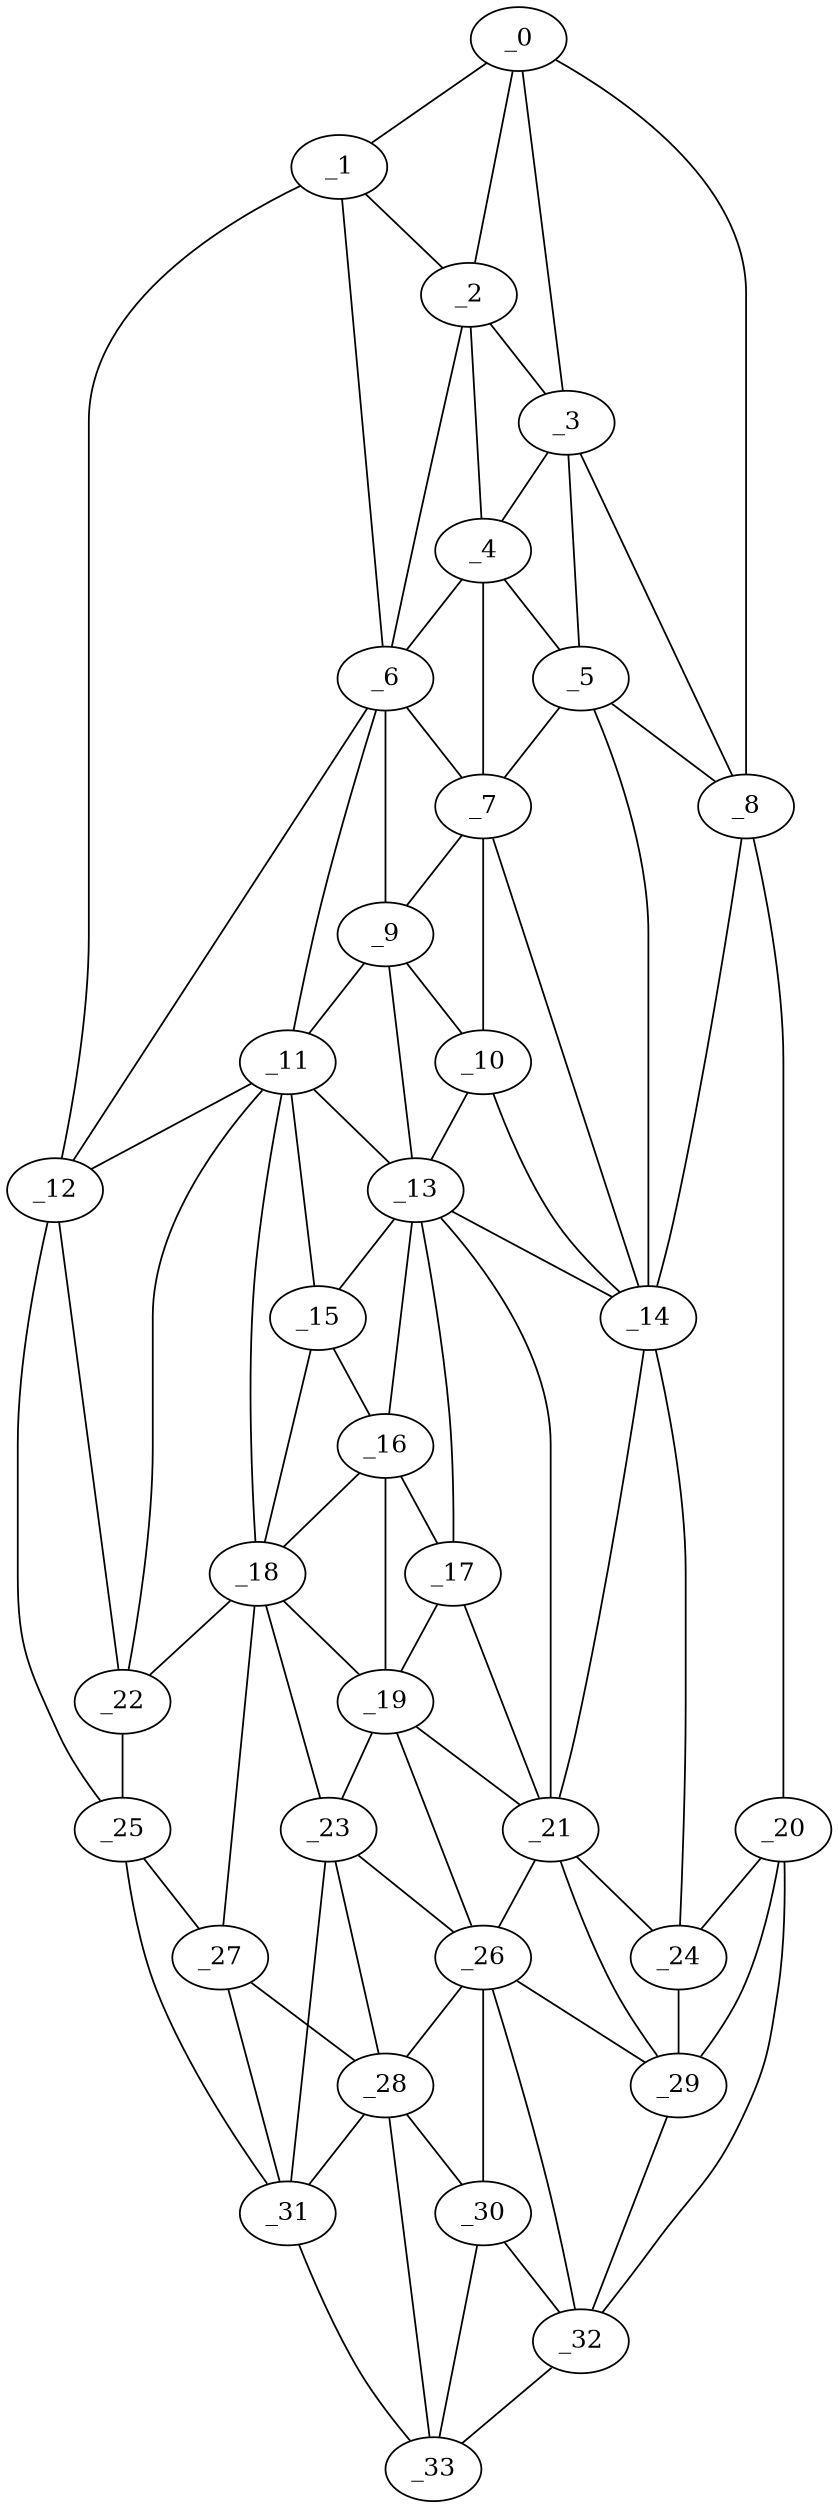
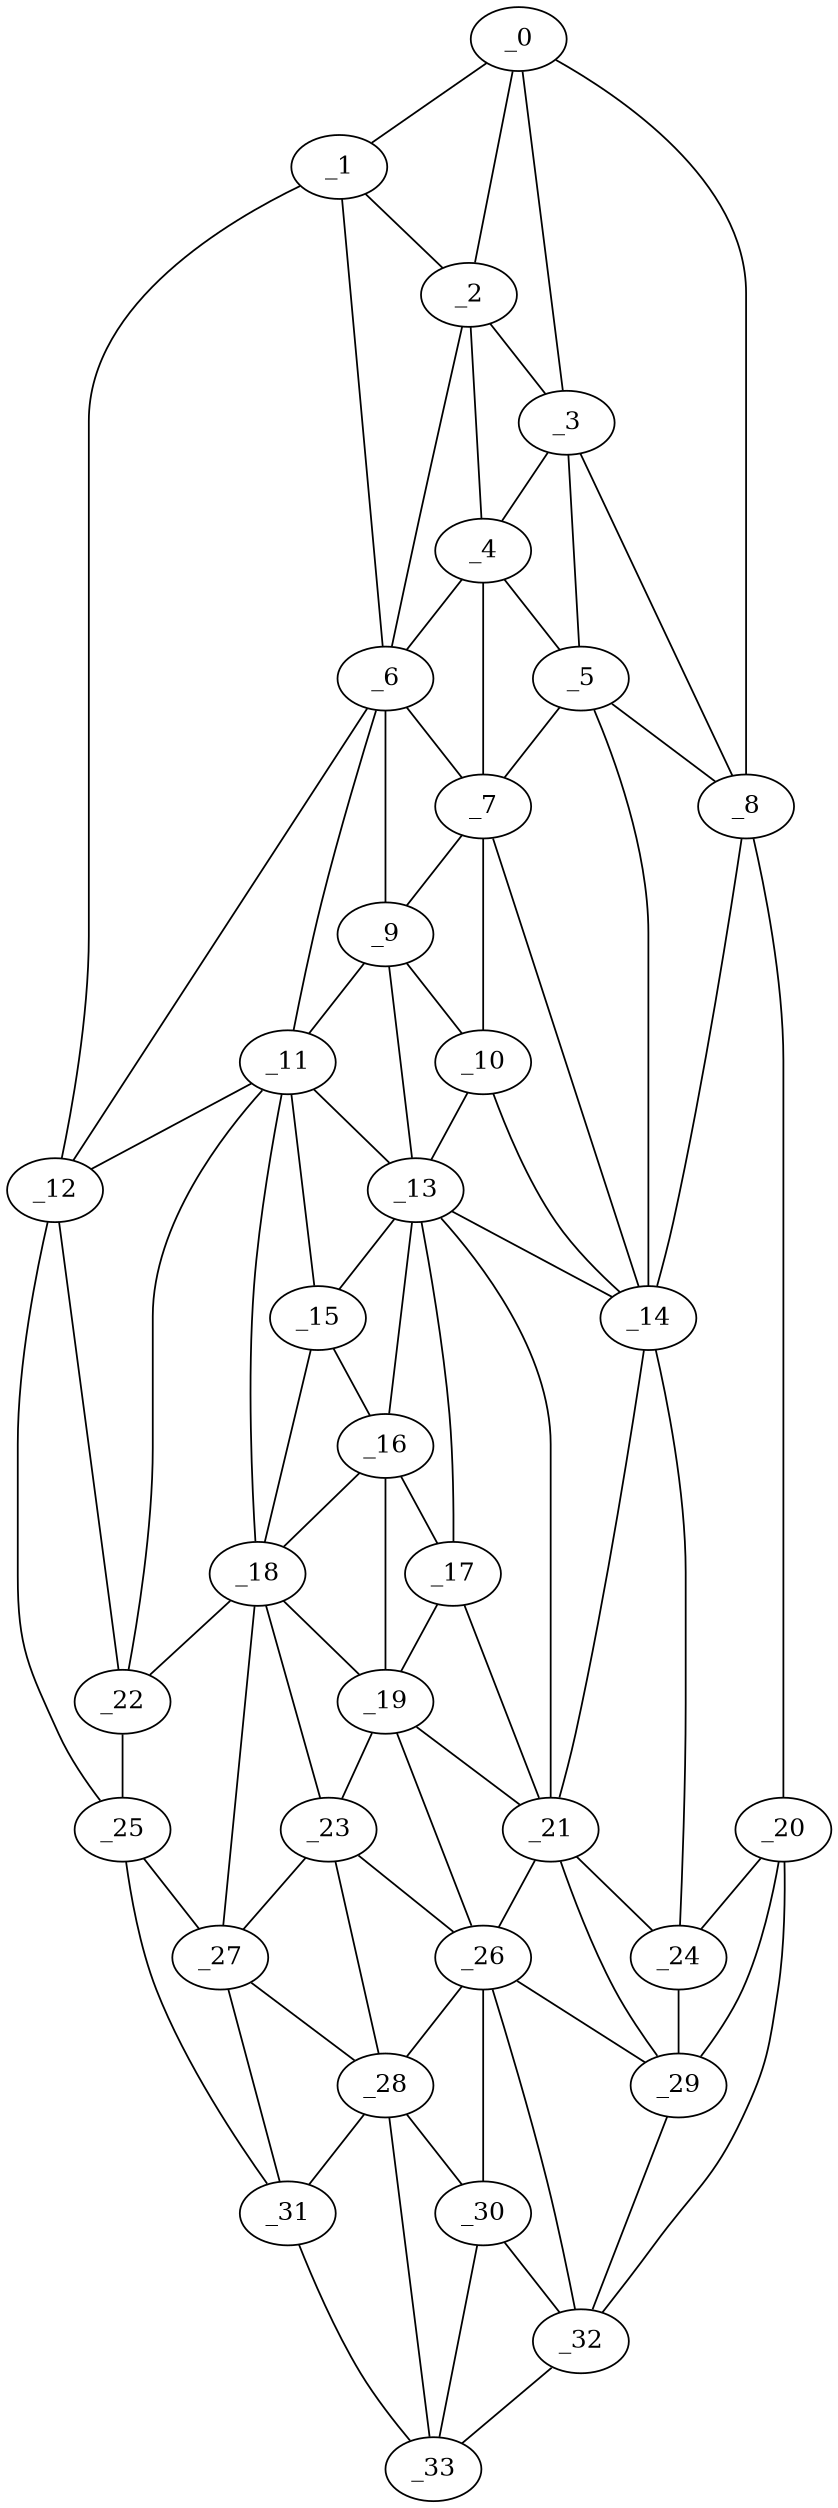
(310, 2006) -> (274, 1894)
